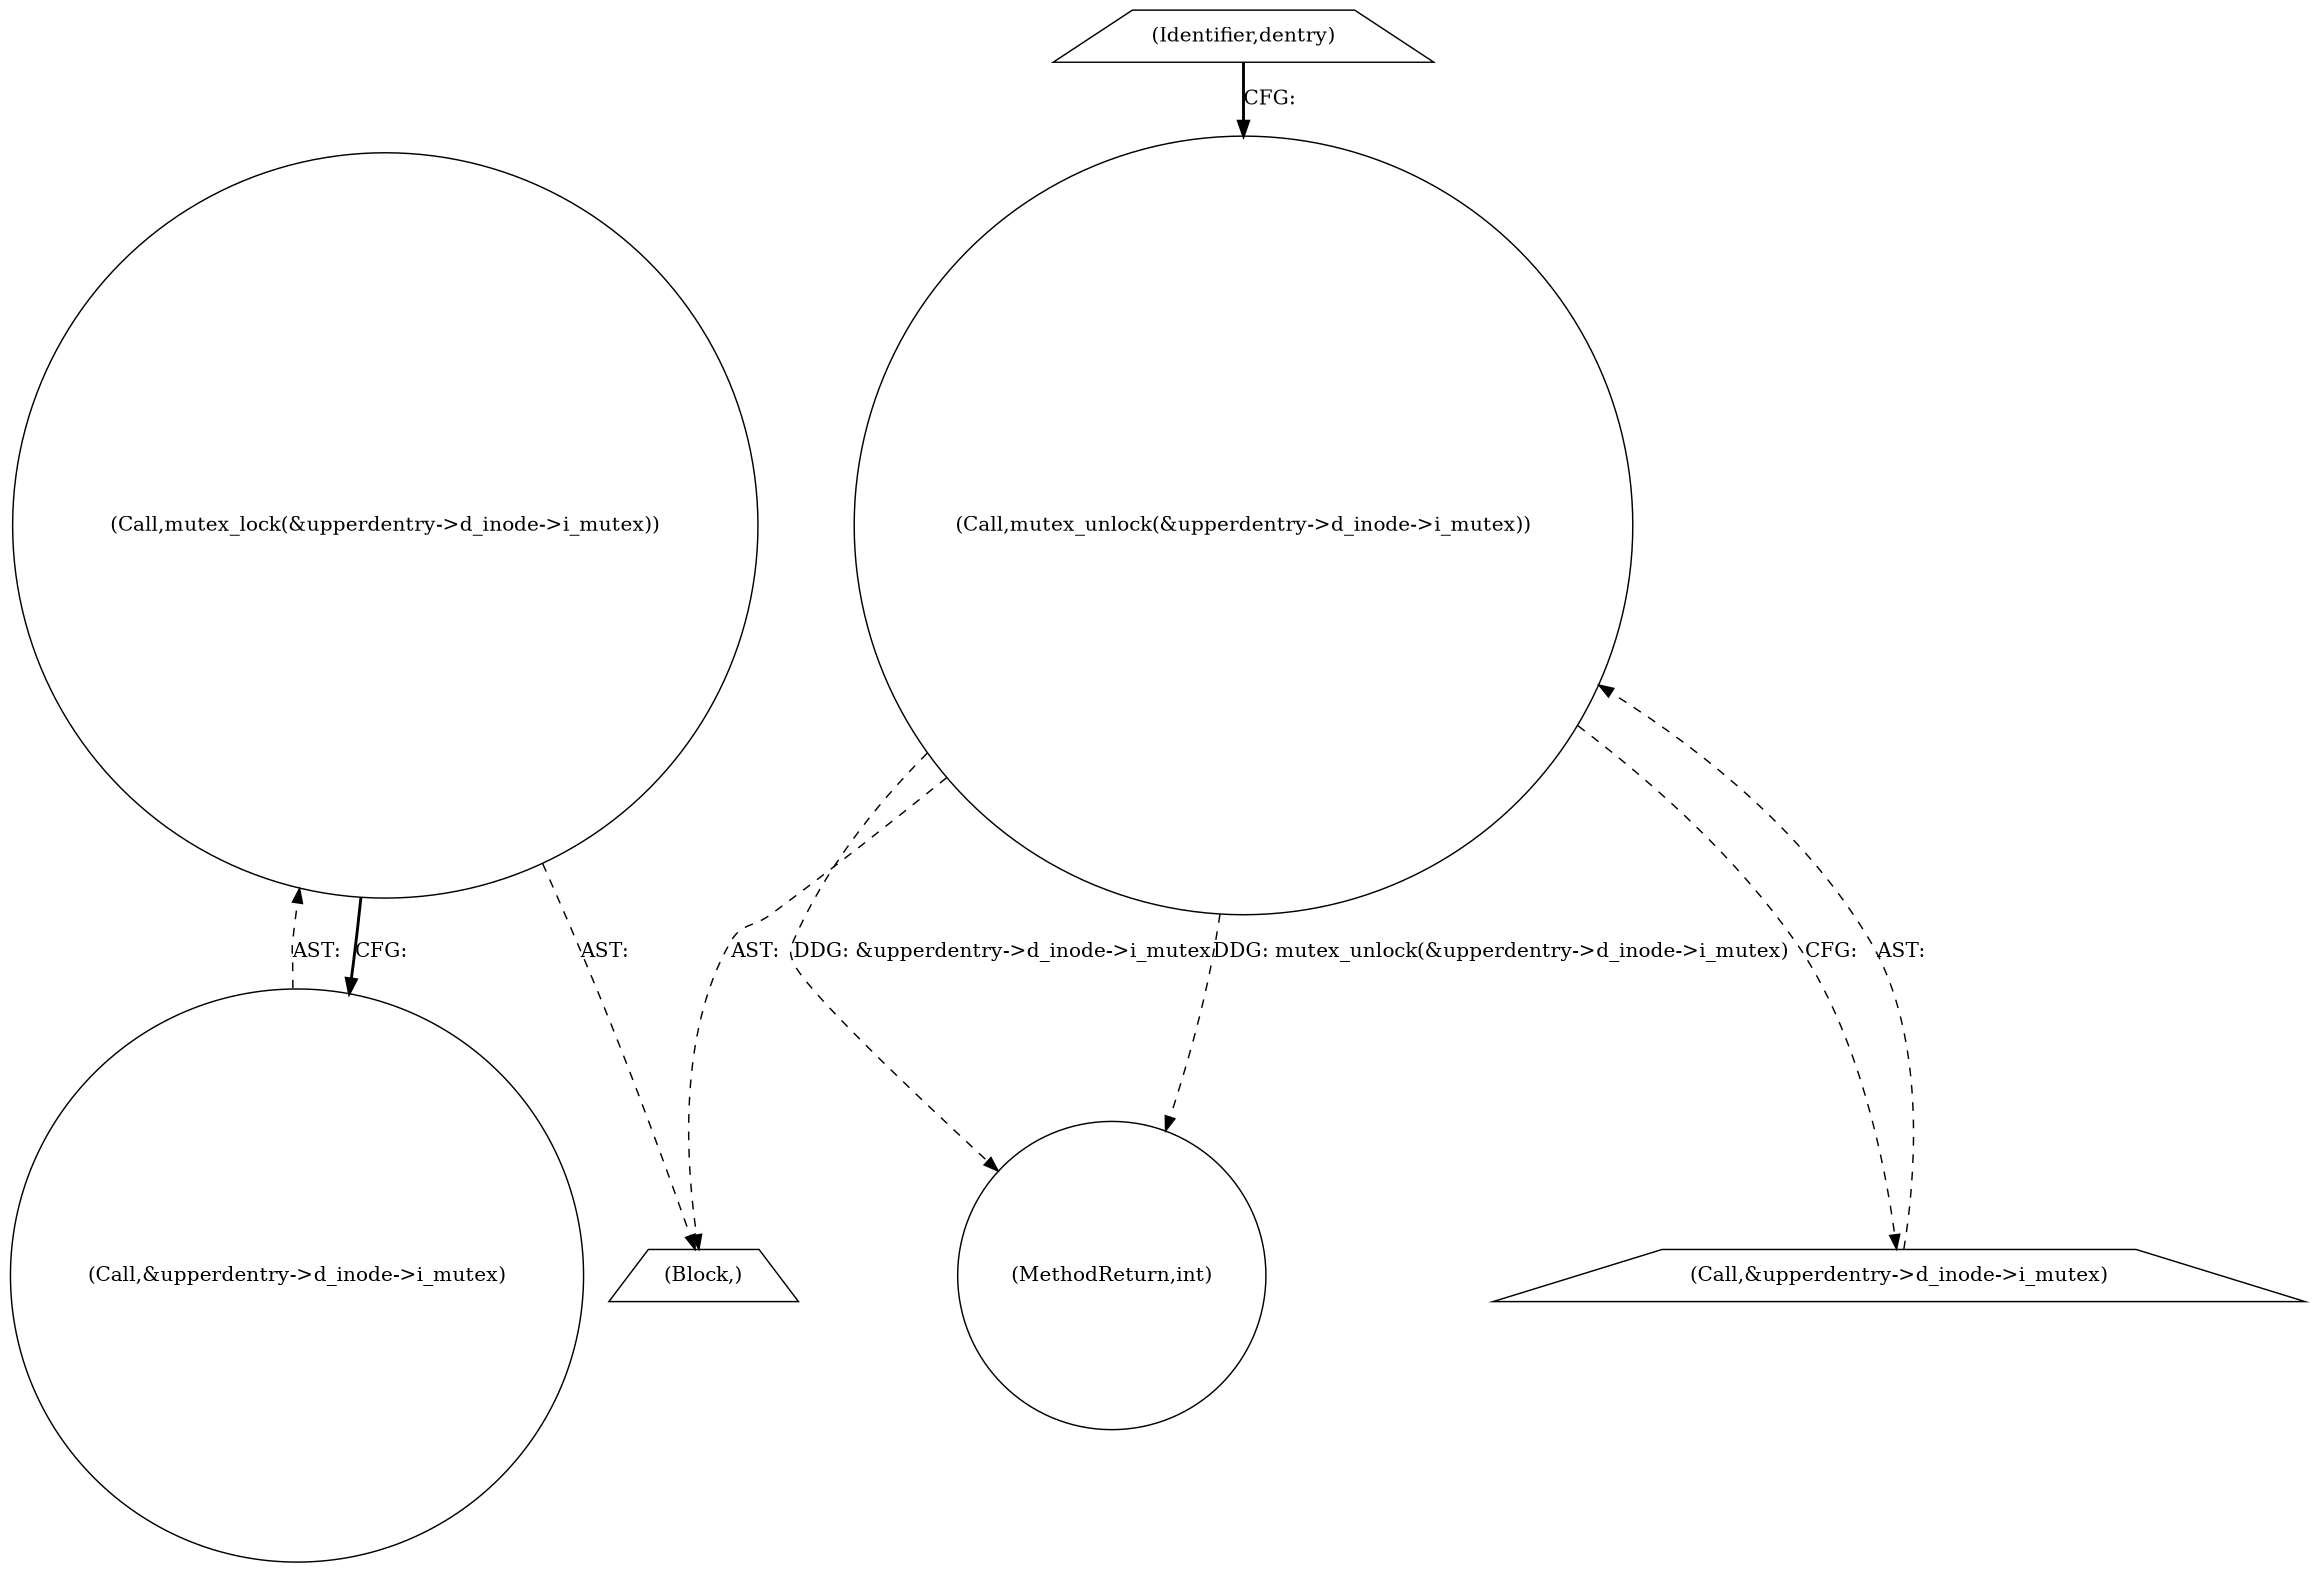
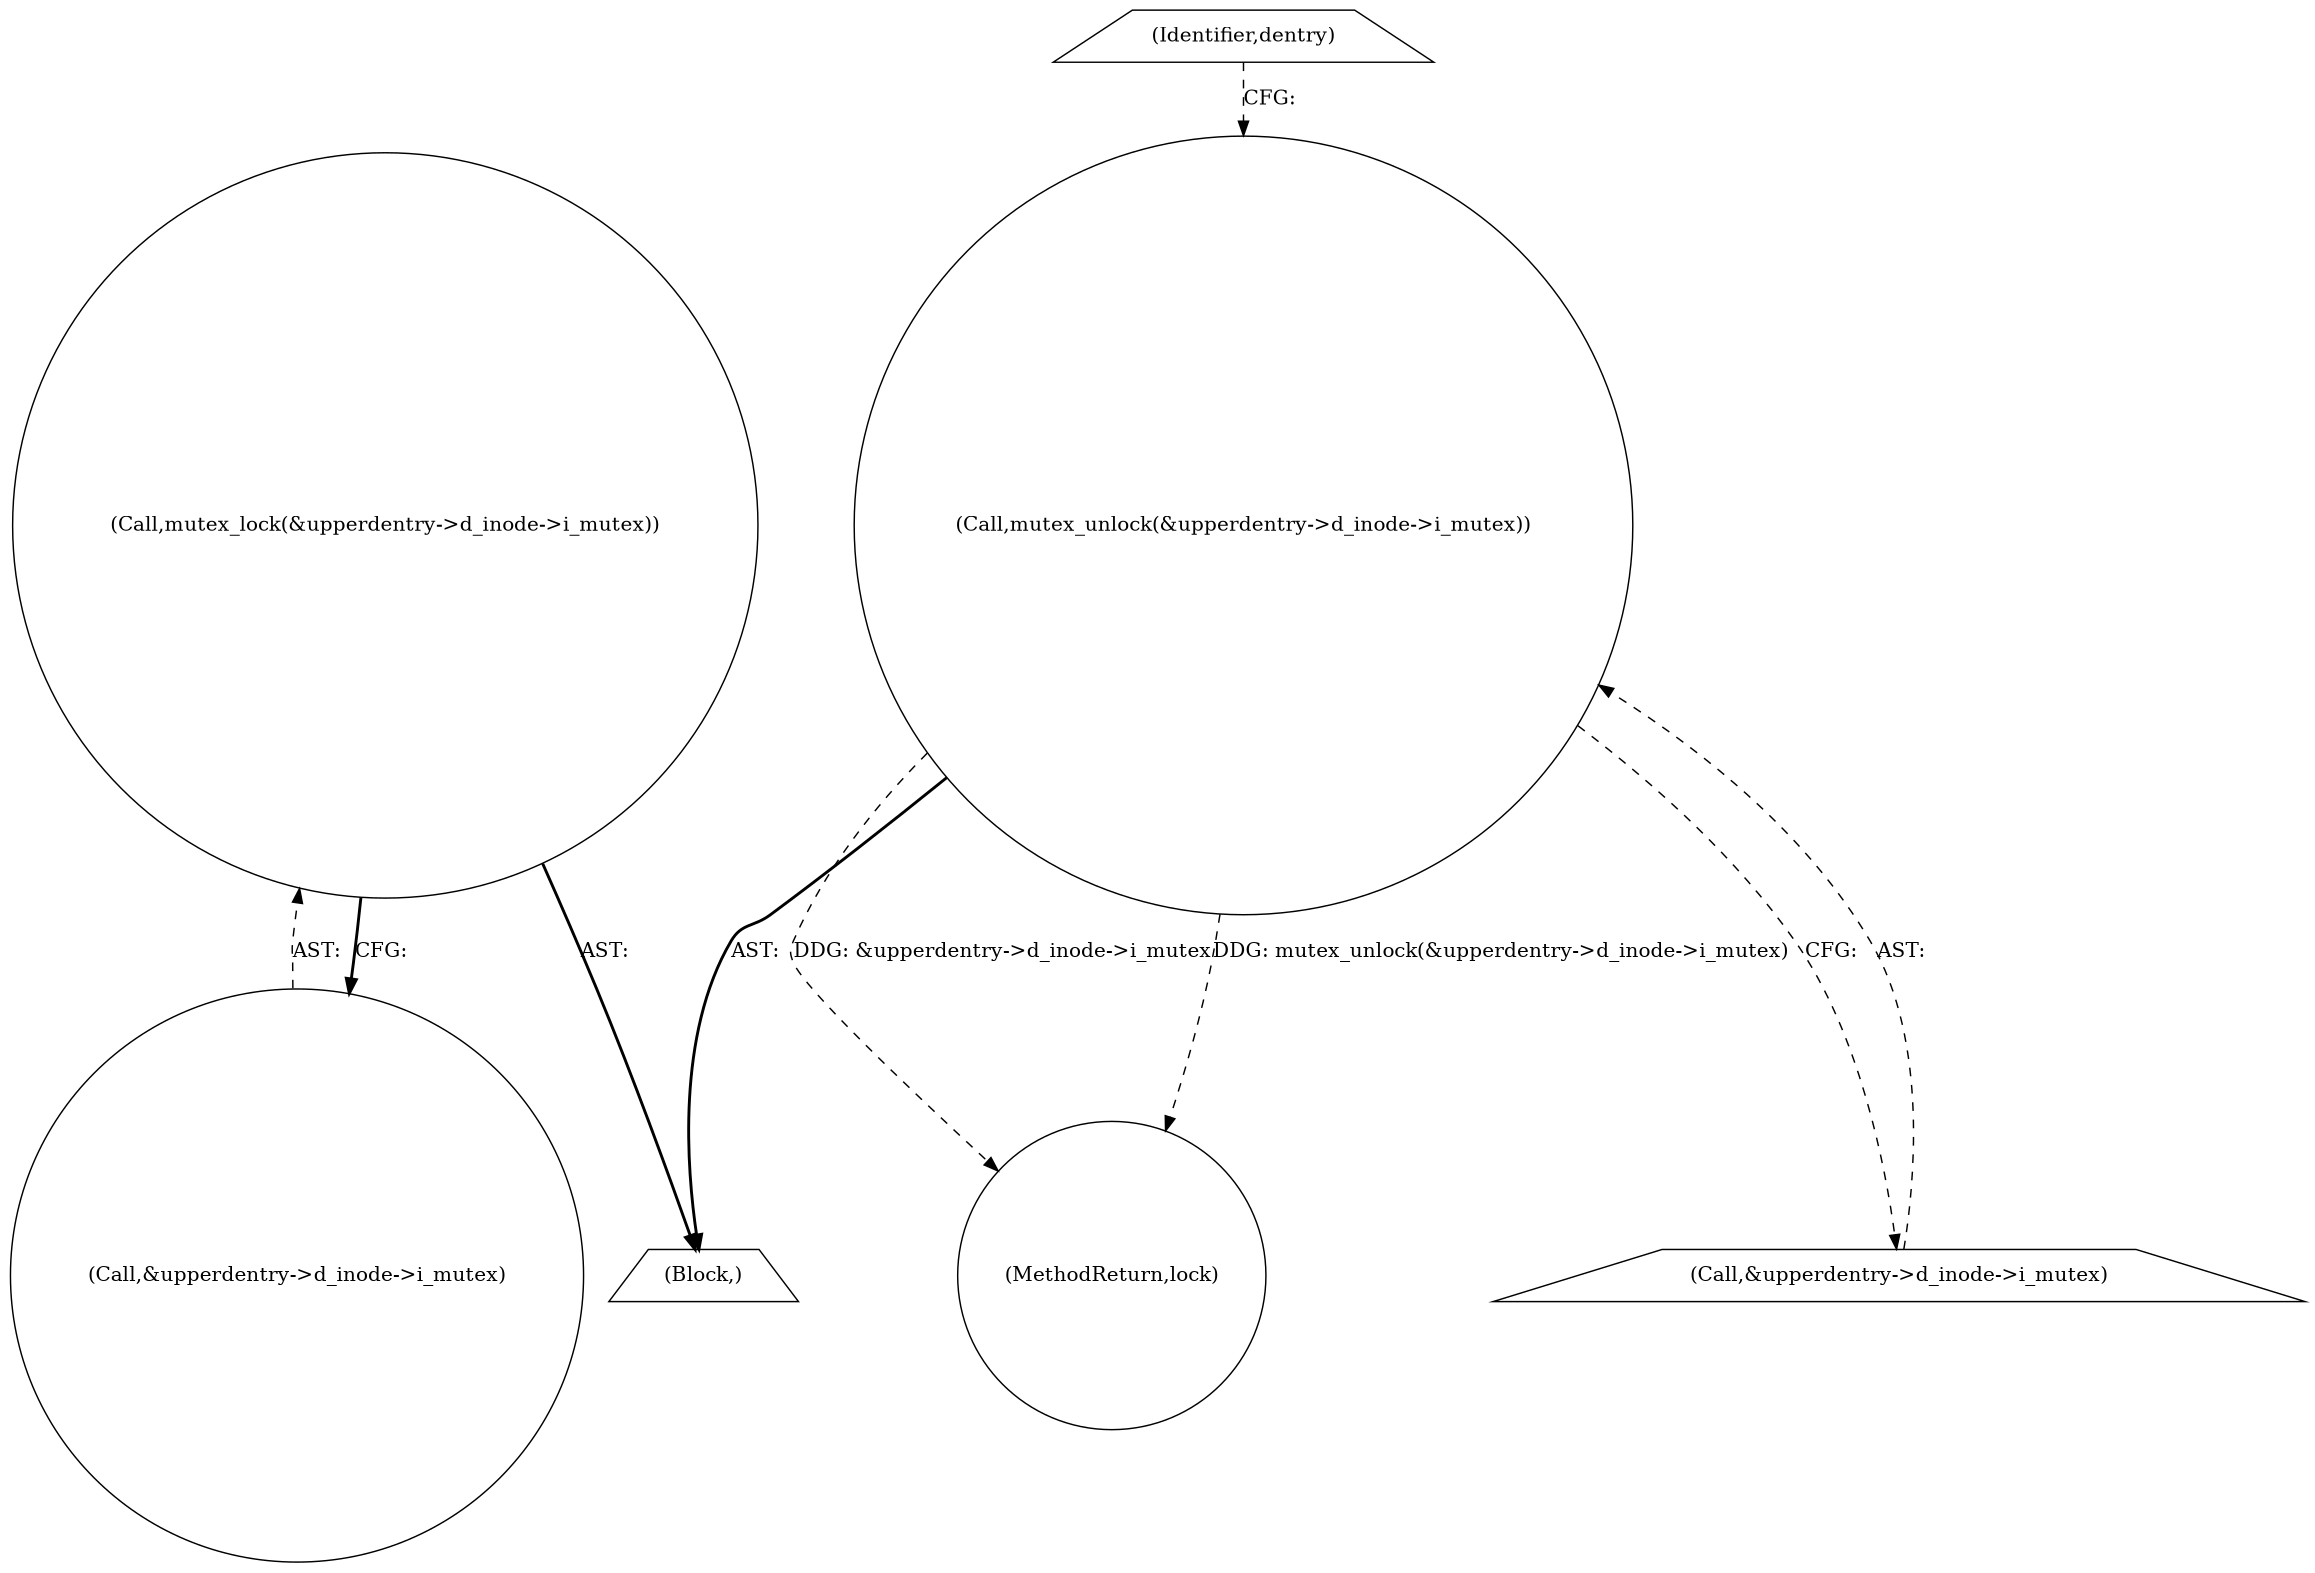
(1243, 92) -> (1243, 92)
(725, 954) -> (725, 954)
(620, 1048) -> (620, 1048)
(1112, 1276) -> (1112, 1276)
